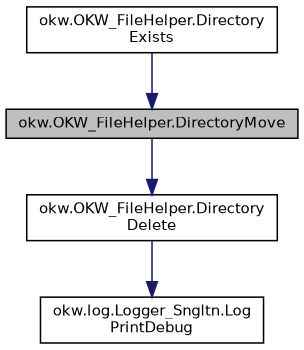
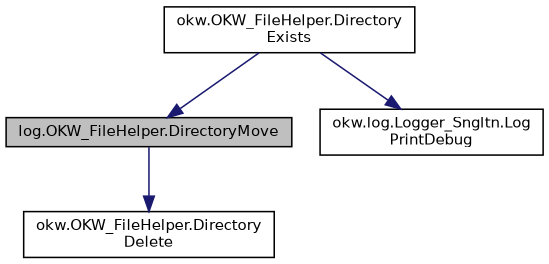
(152, 124) -> (149, 132)
(152, 261) -> (354, 76)
